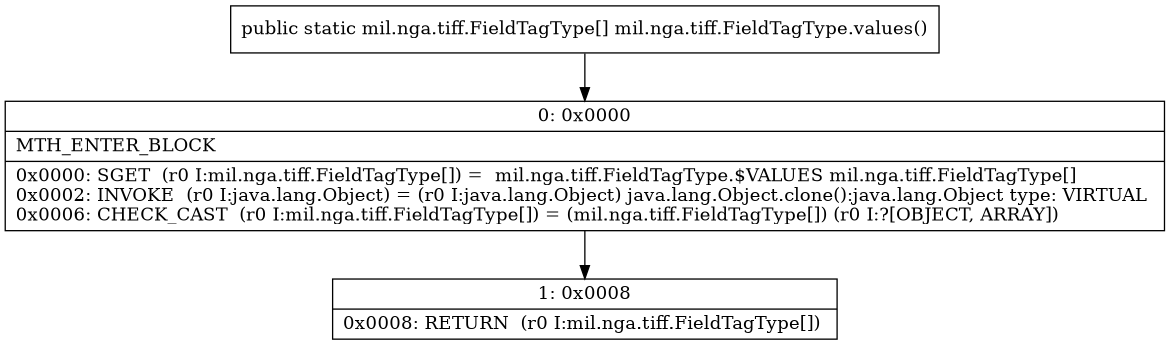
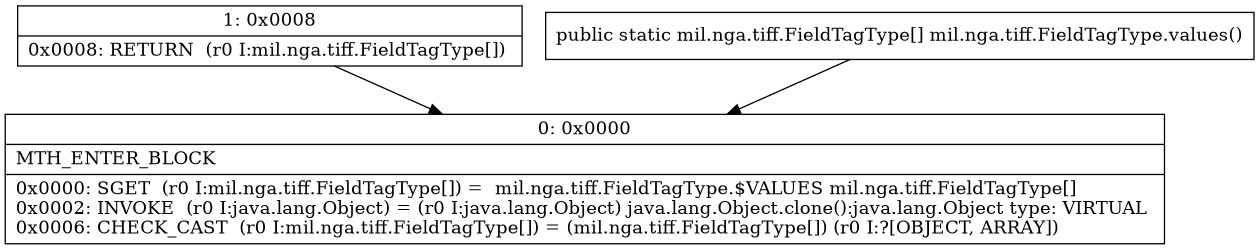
(585, 248) -> (382, 87)
